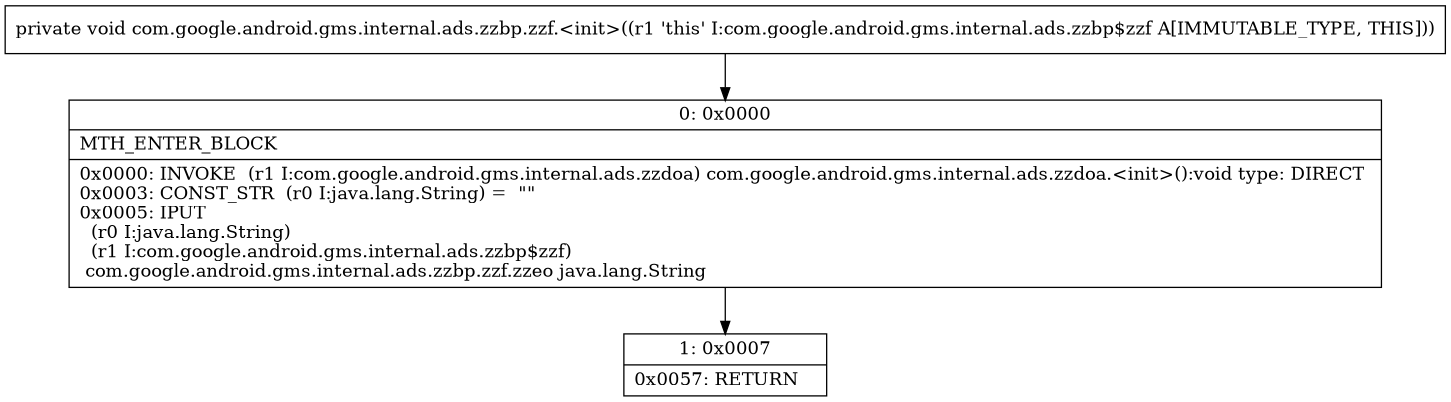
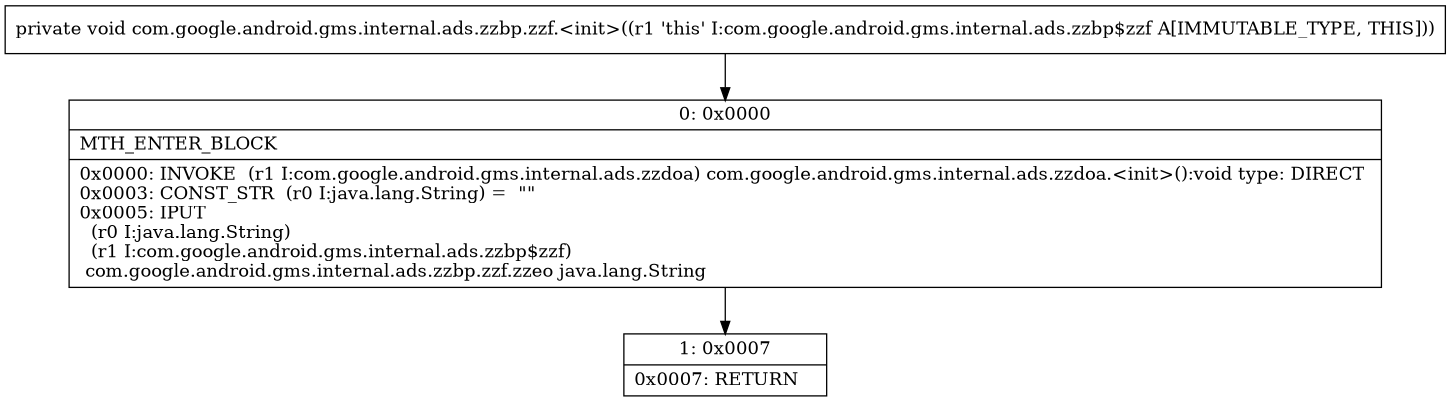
(725, 380) -> (725, 380)
